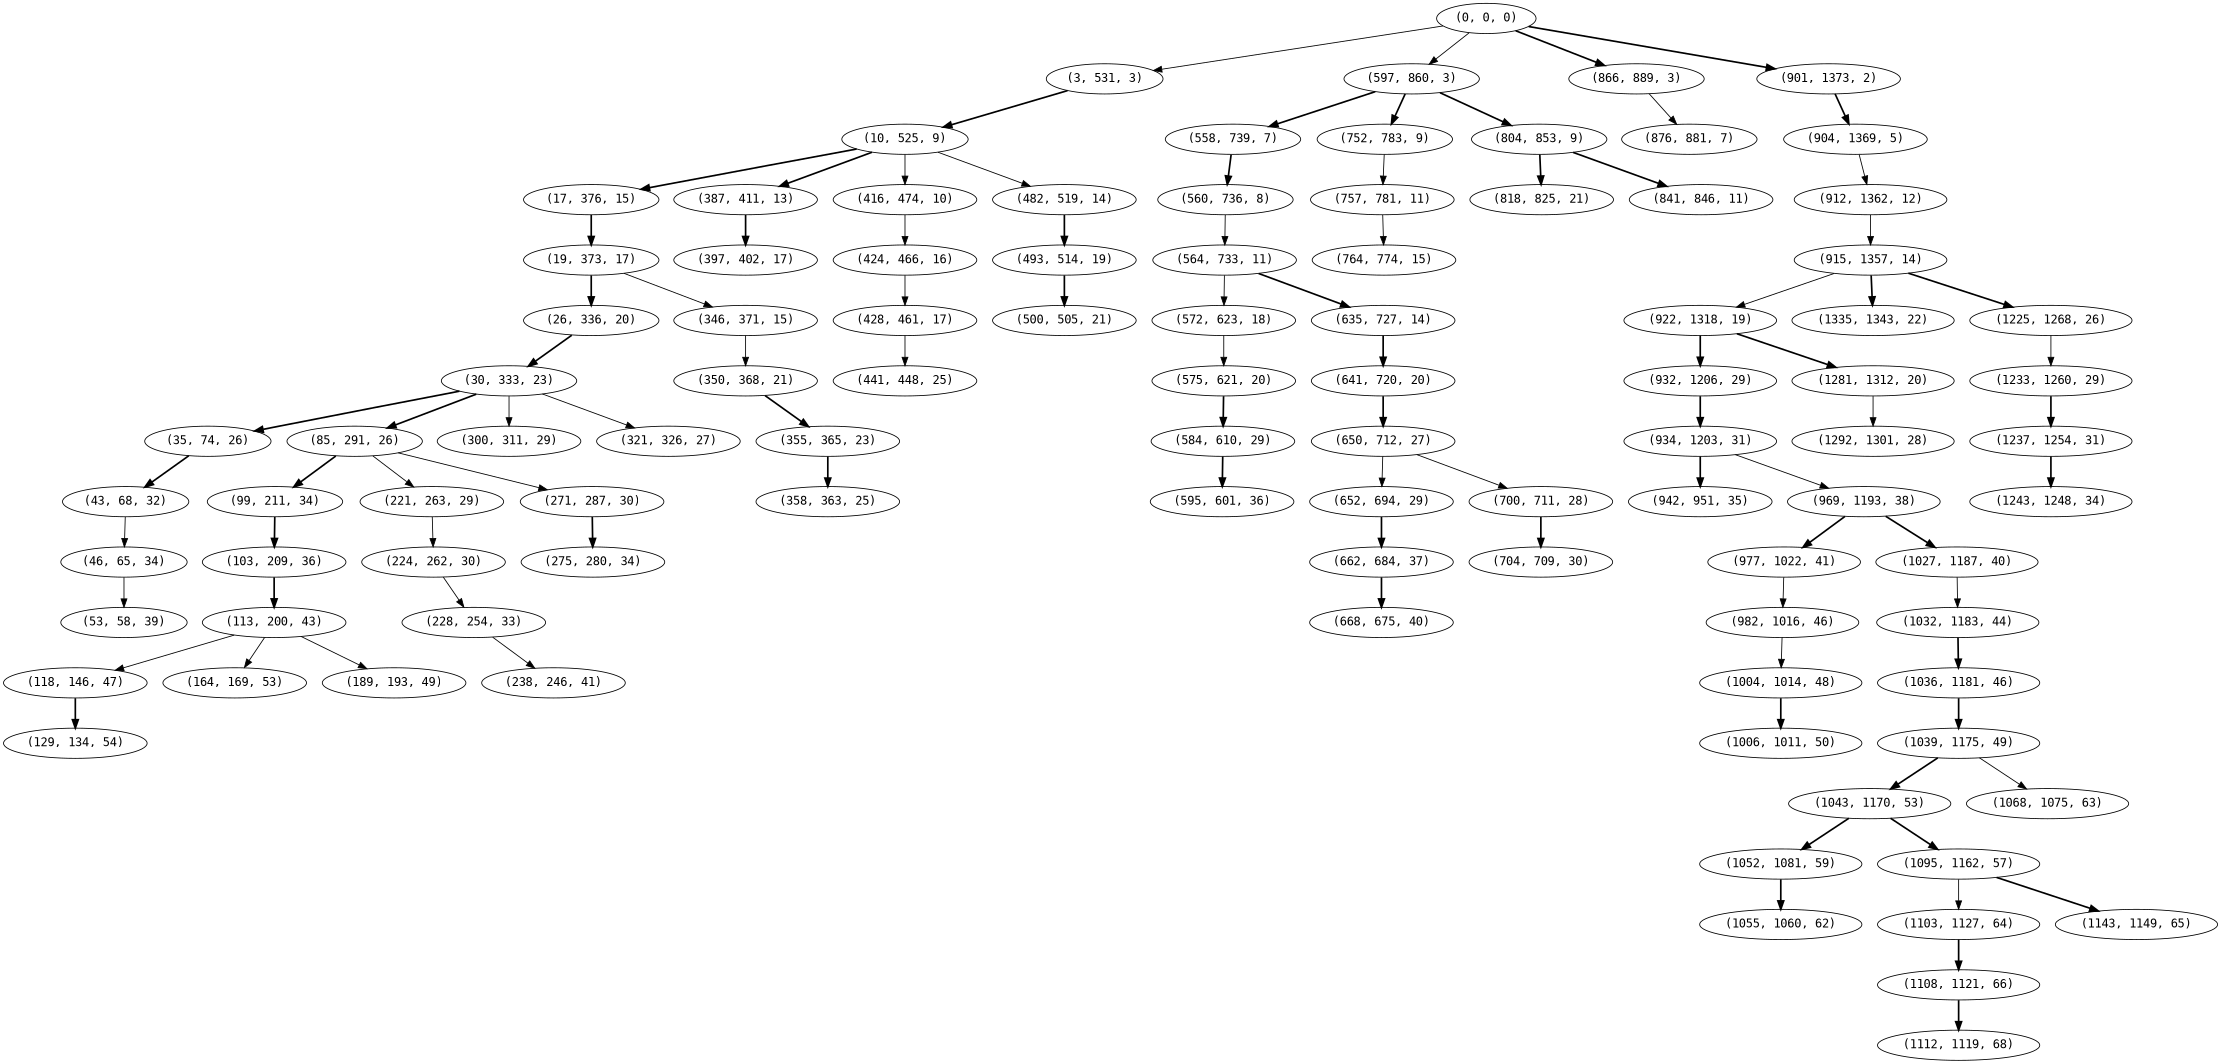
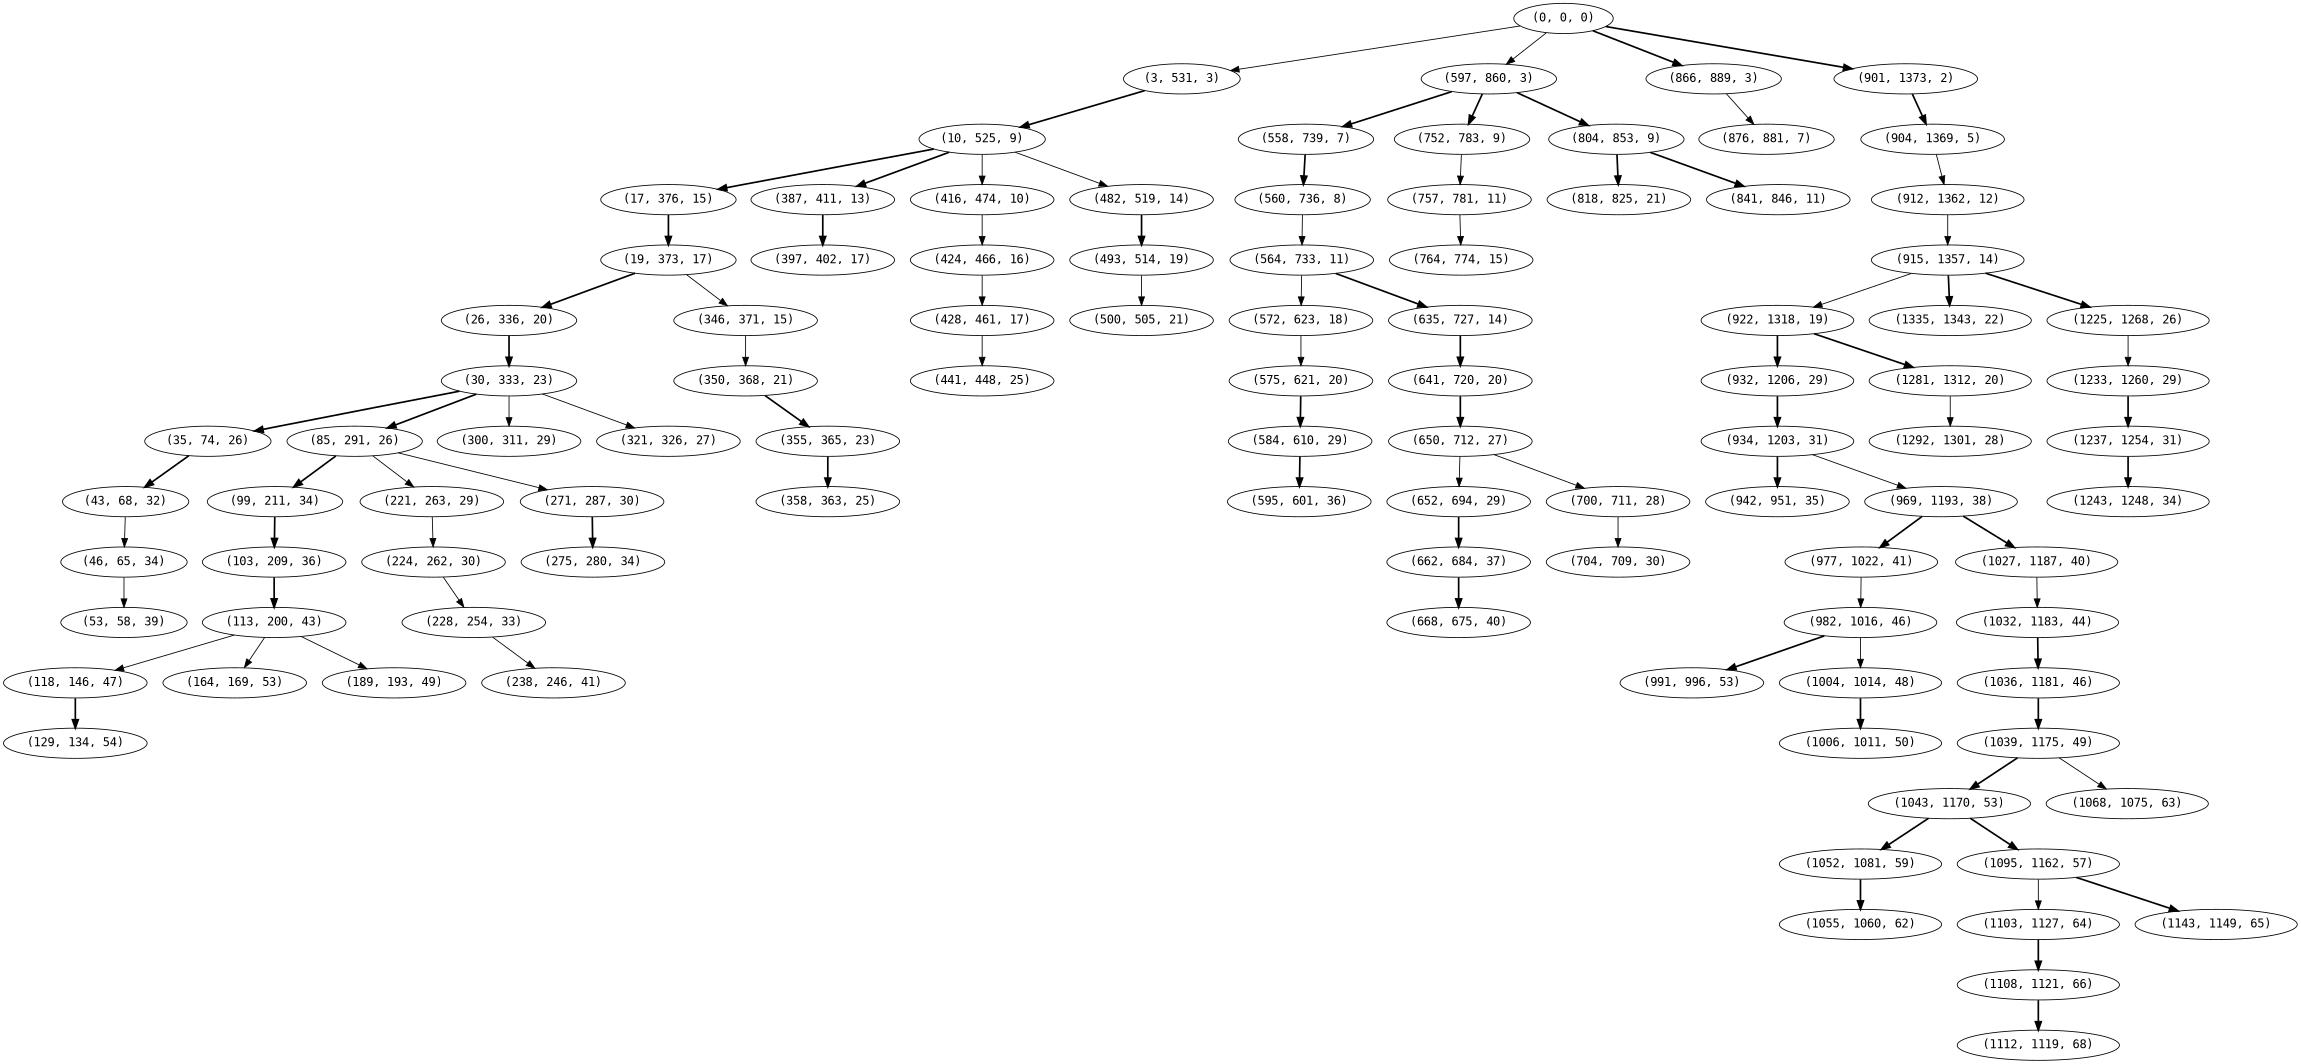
(1064, 286) -> (1142, 286)
(1541, 528) -> (1618, 528)
none -> (1692, 683)
